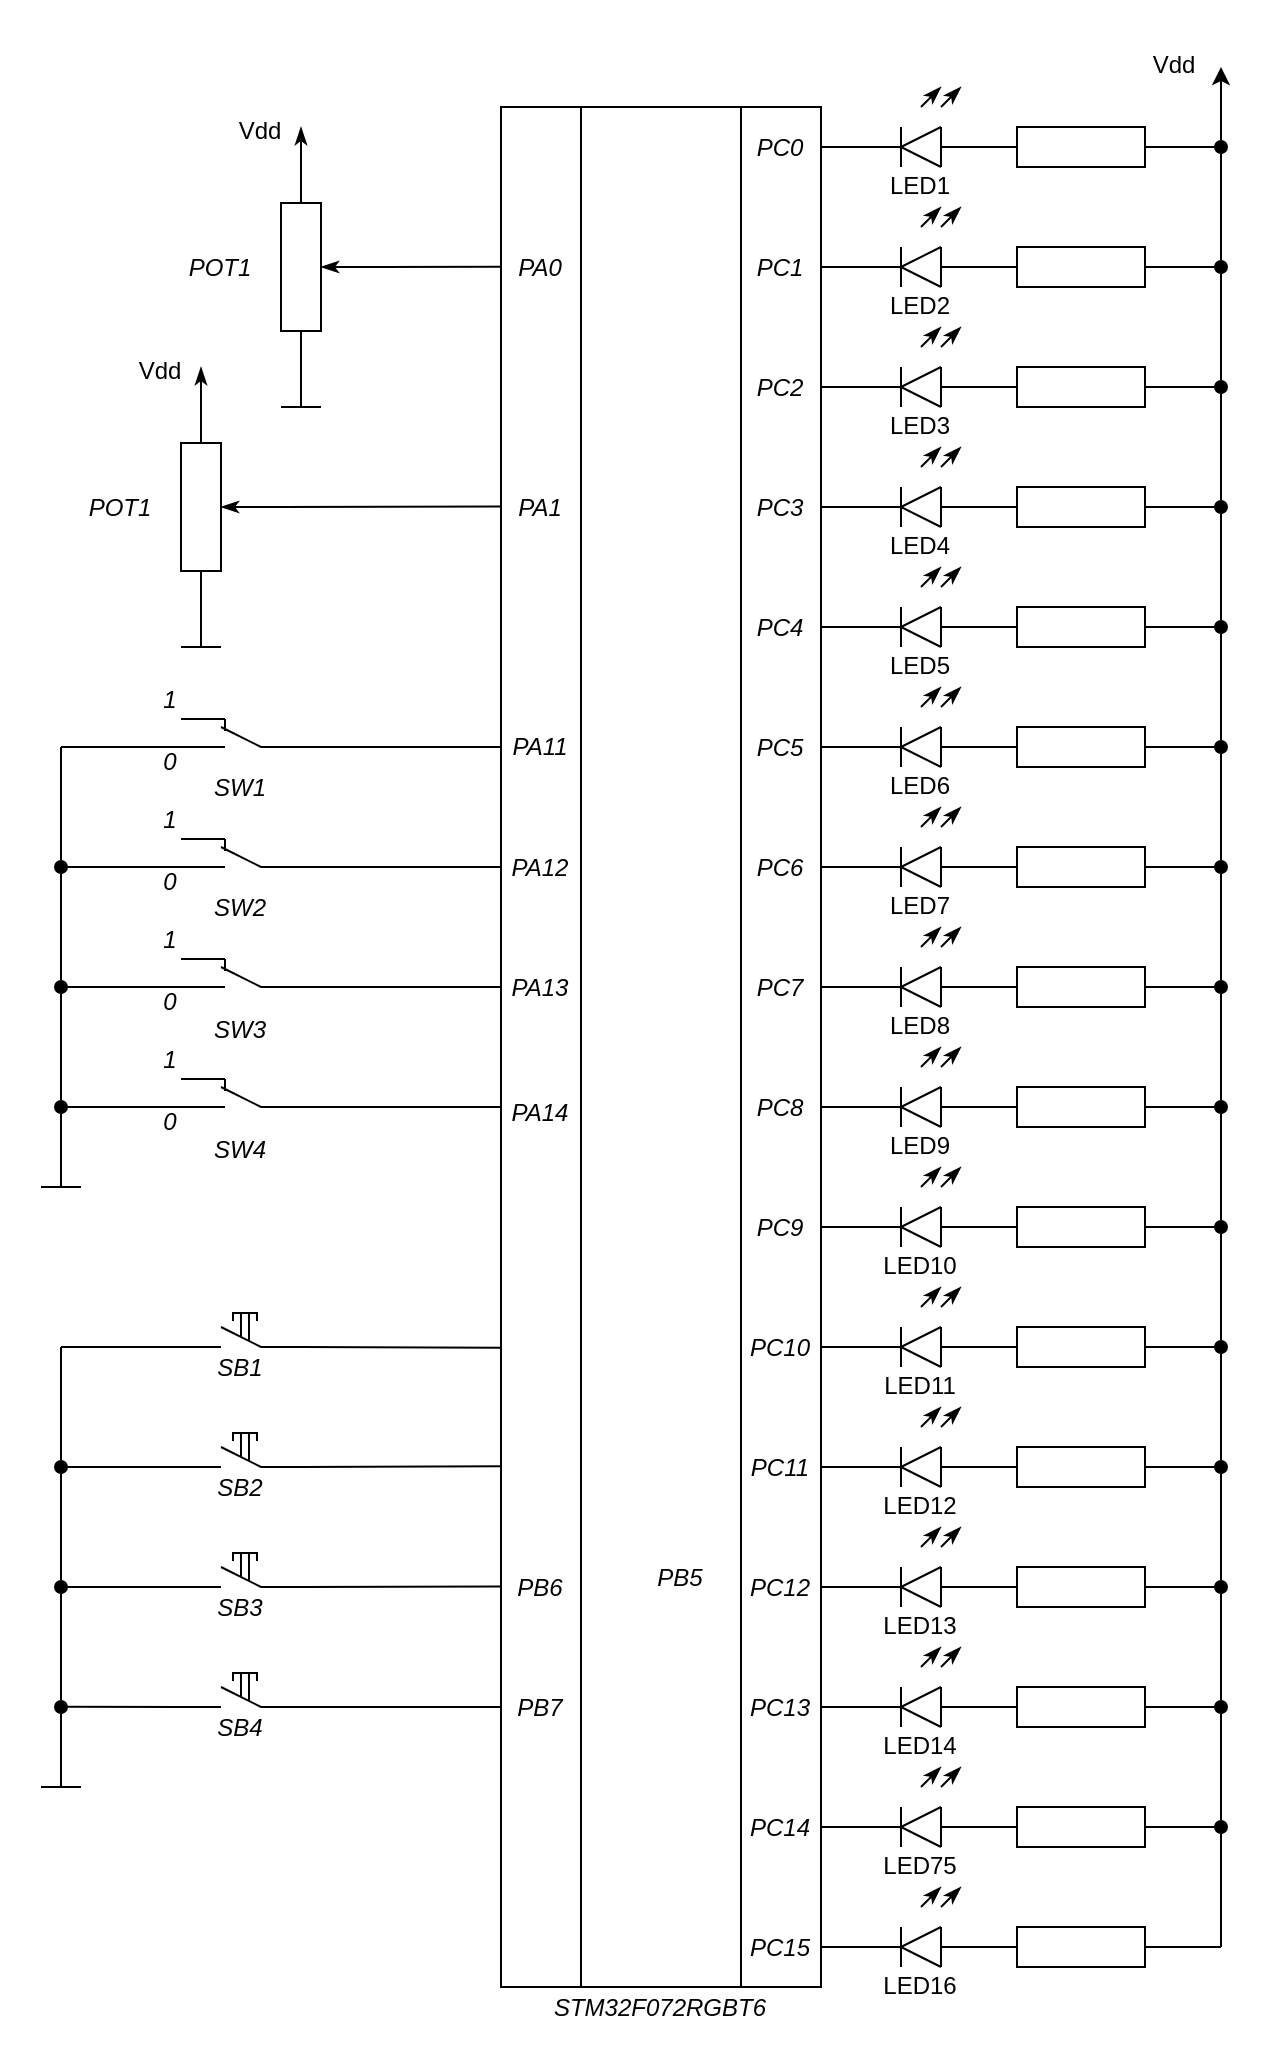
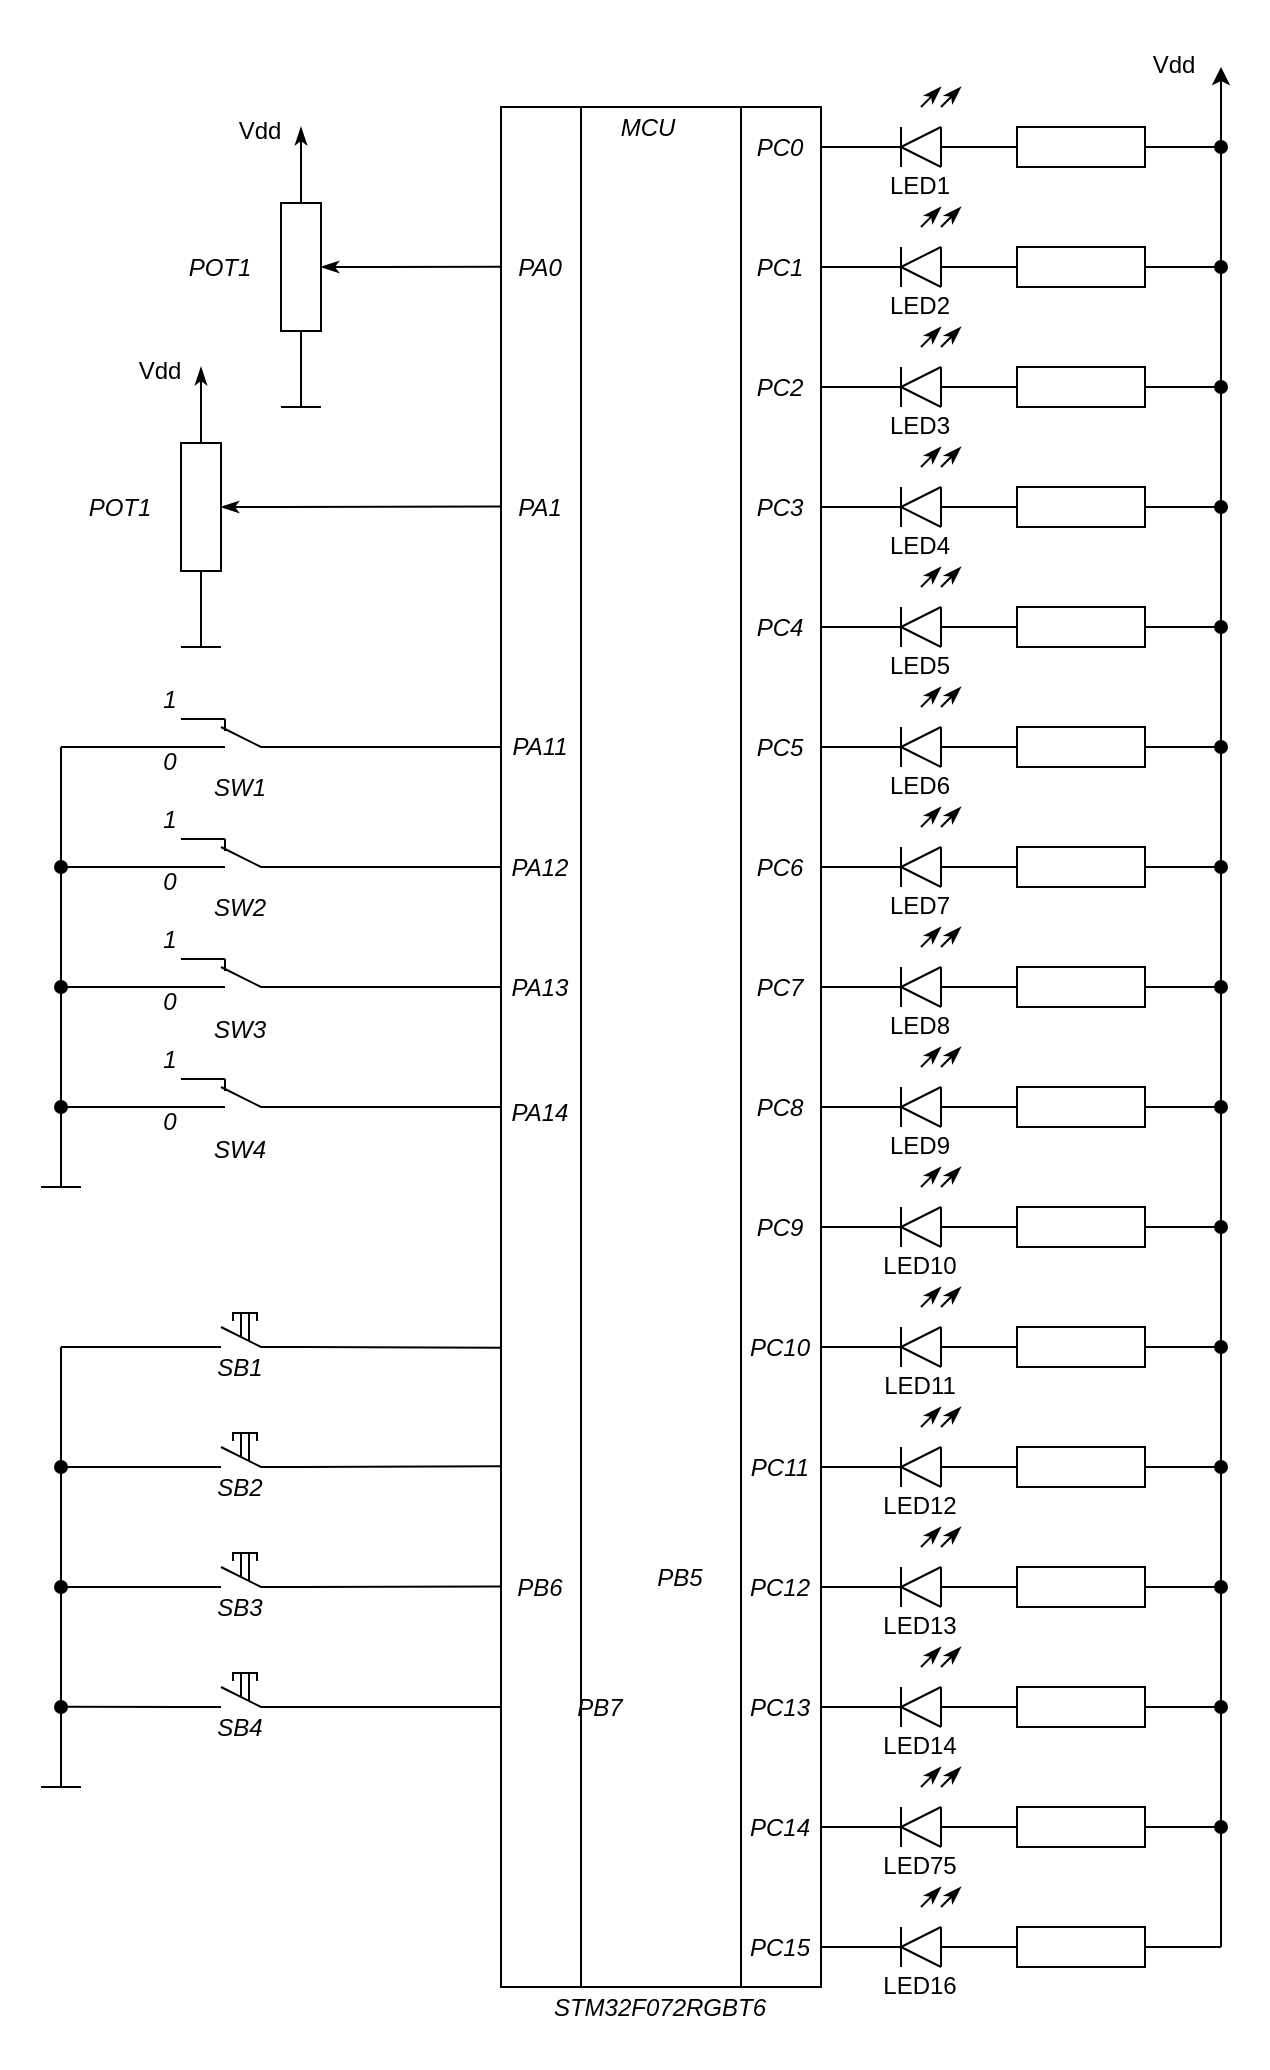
none -> (649, 127)
(541, 1707) -> (601, 1707)
